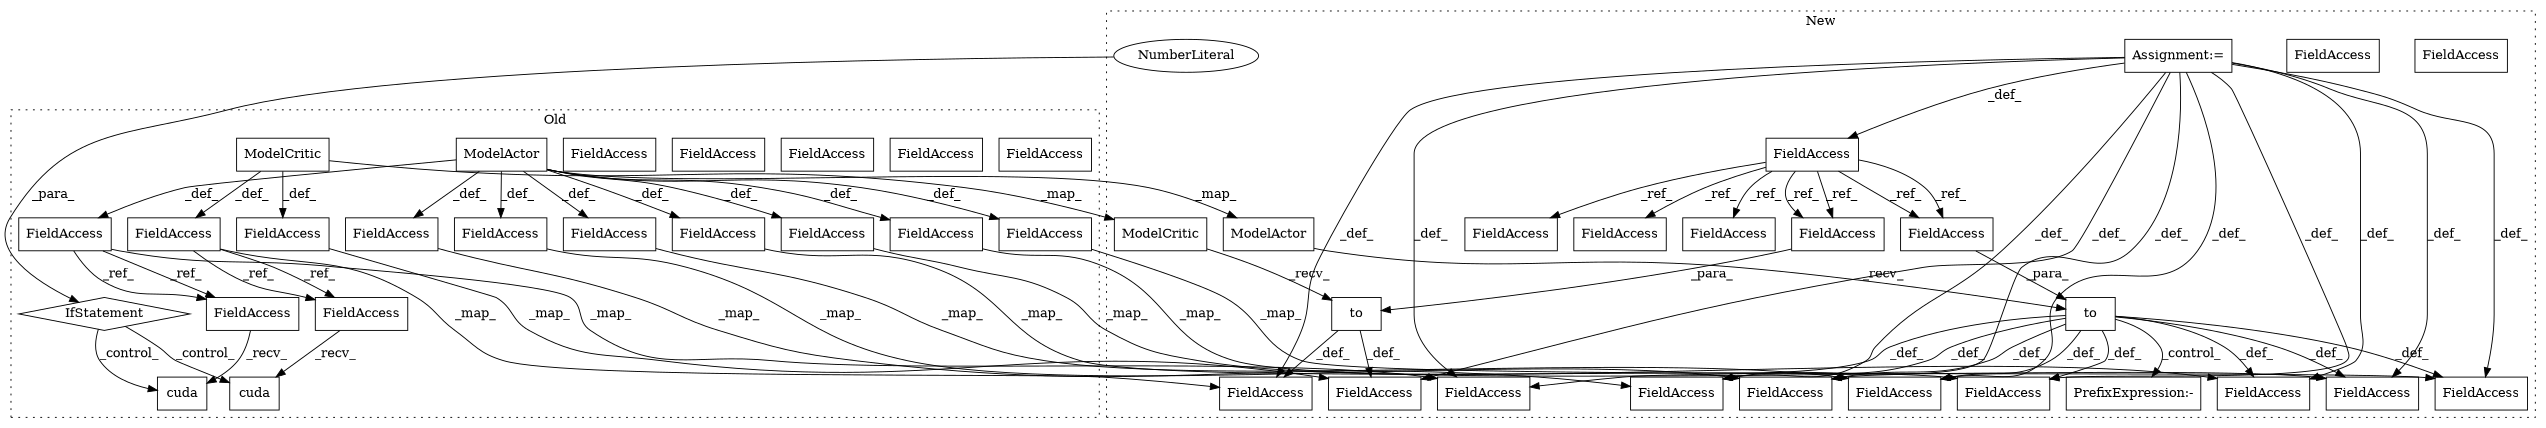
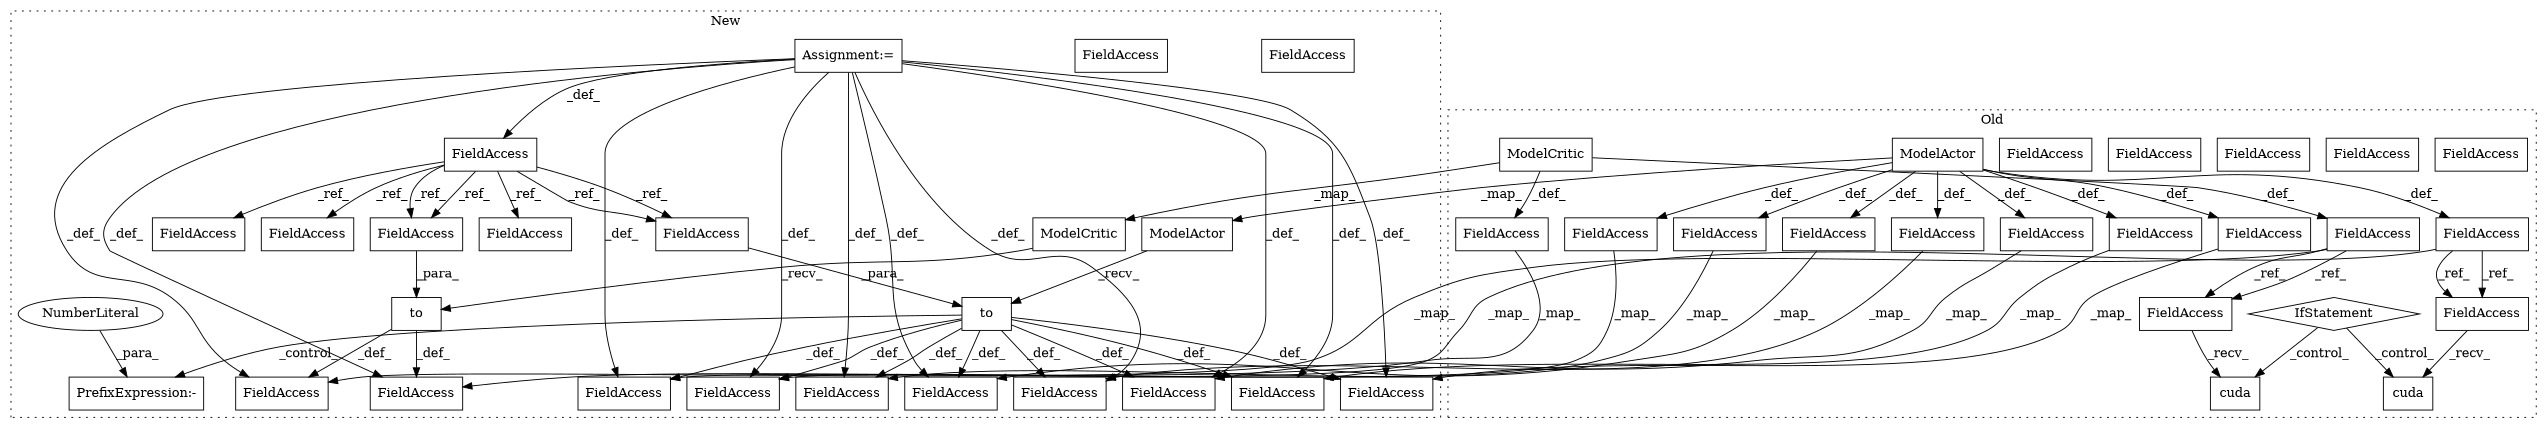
(487, 77) -> (111, 350)
